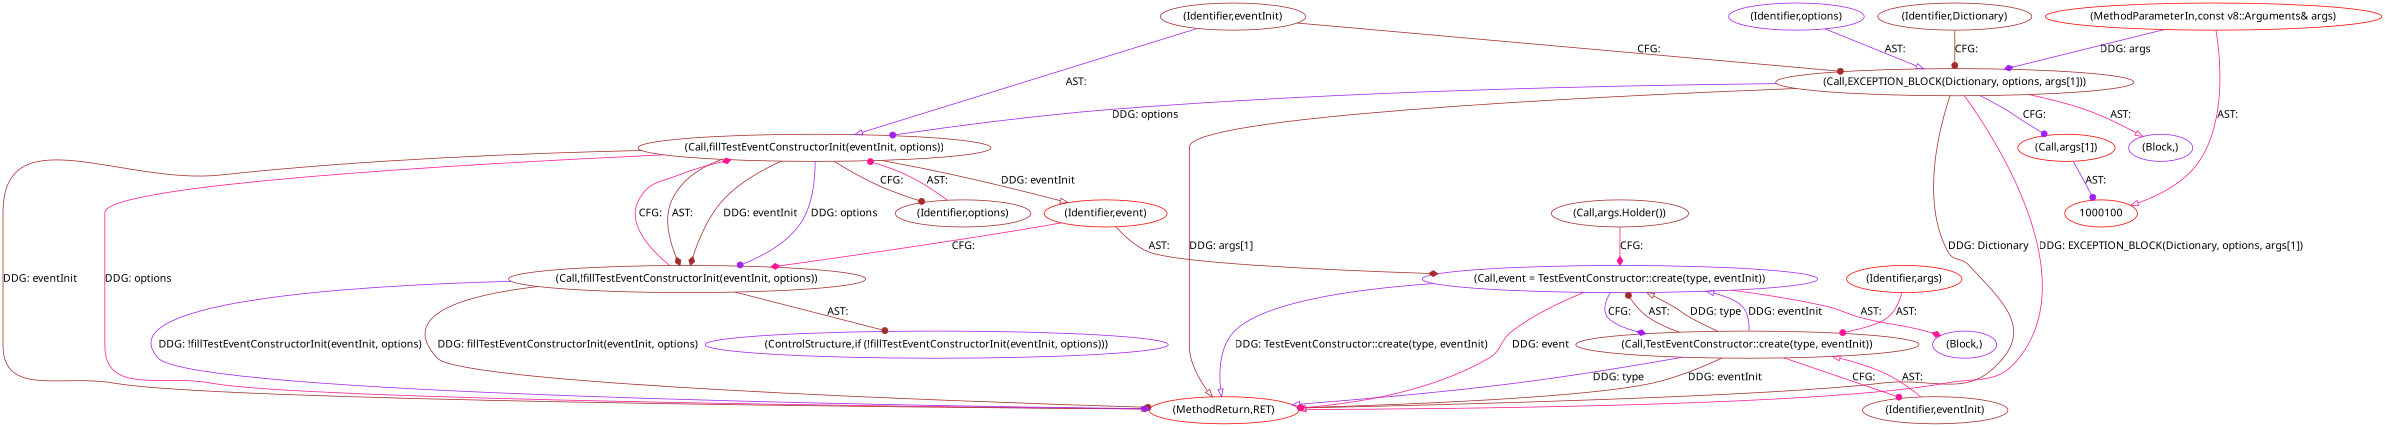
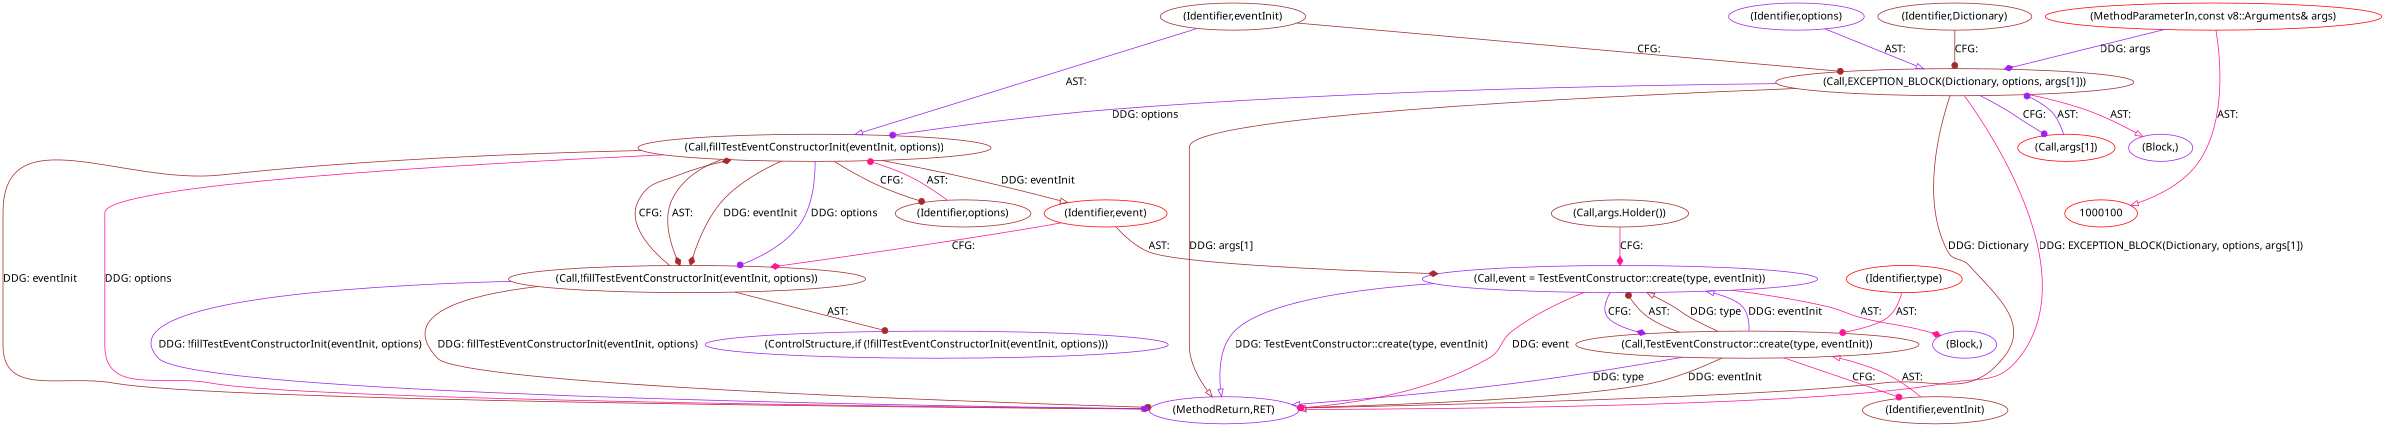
(2082, 178) -> (2051, 112)
(643, 193) -> (643, 193)
(1904, 279) -> (1904, 279)
(1224, 410) -> (1224, 410)
